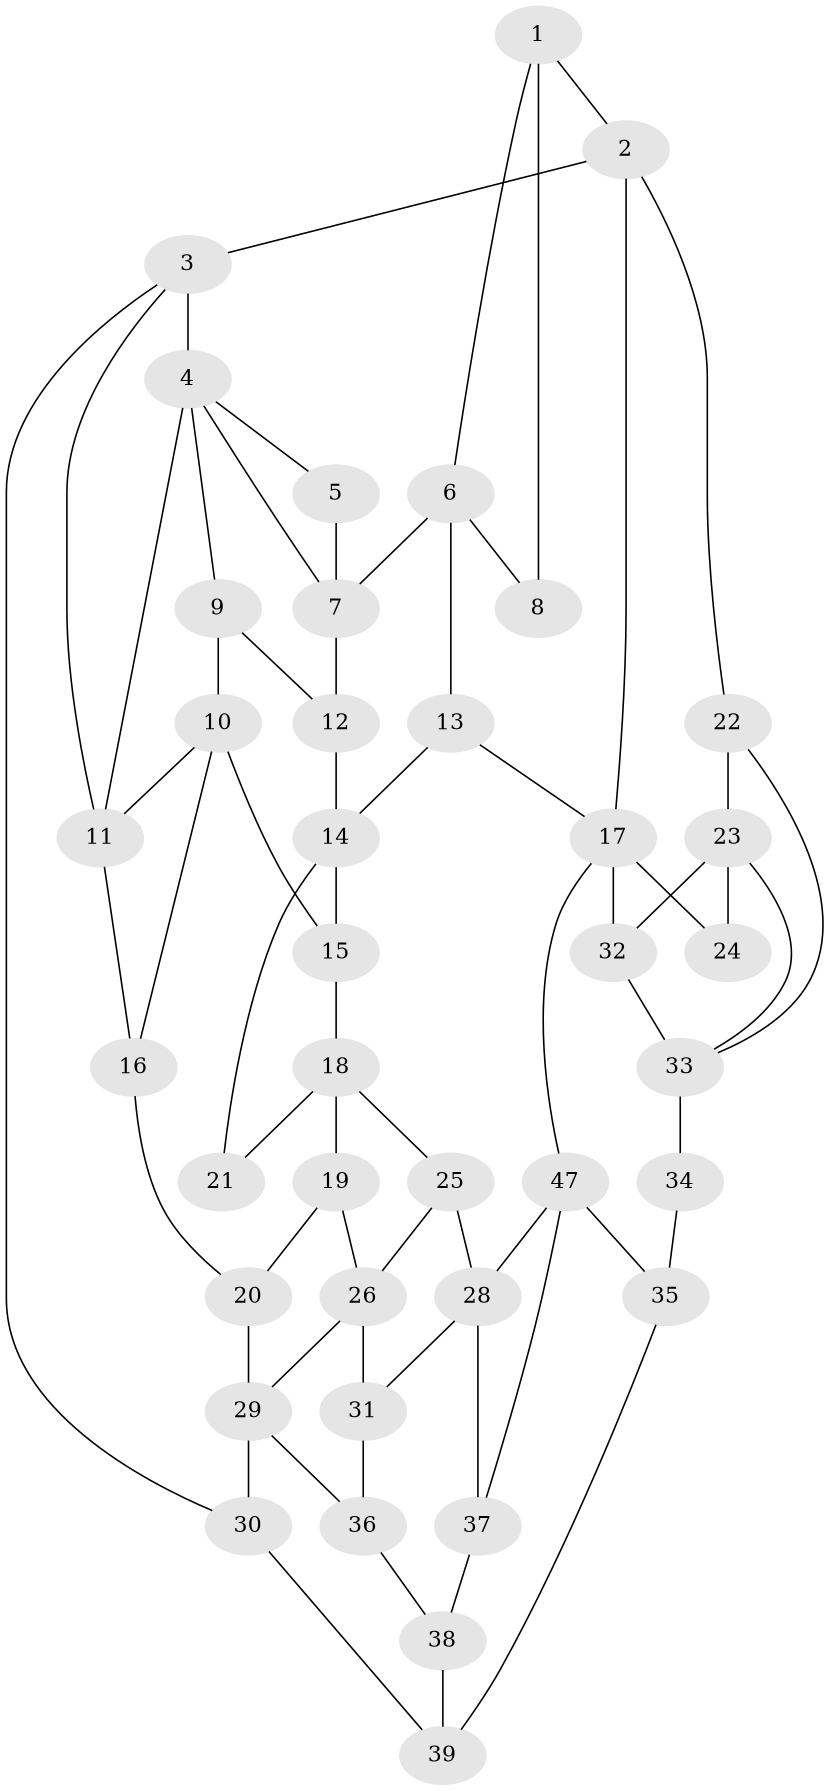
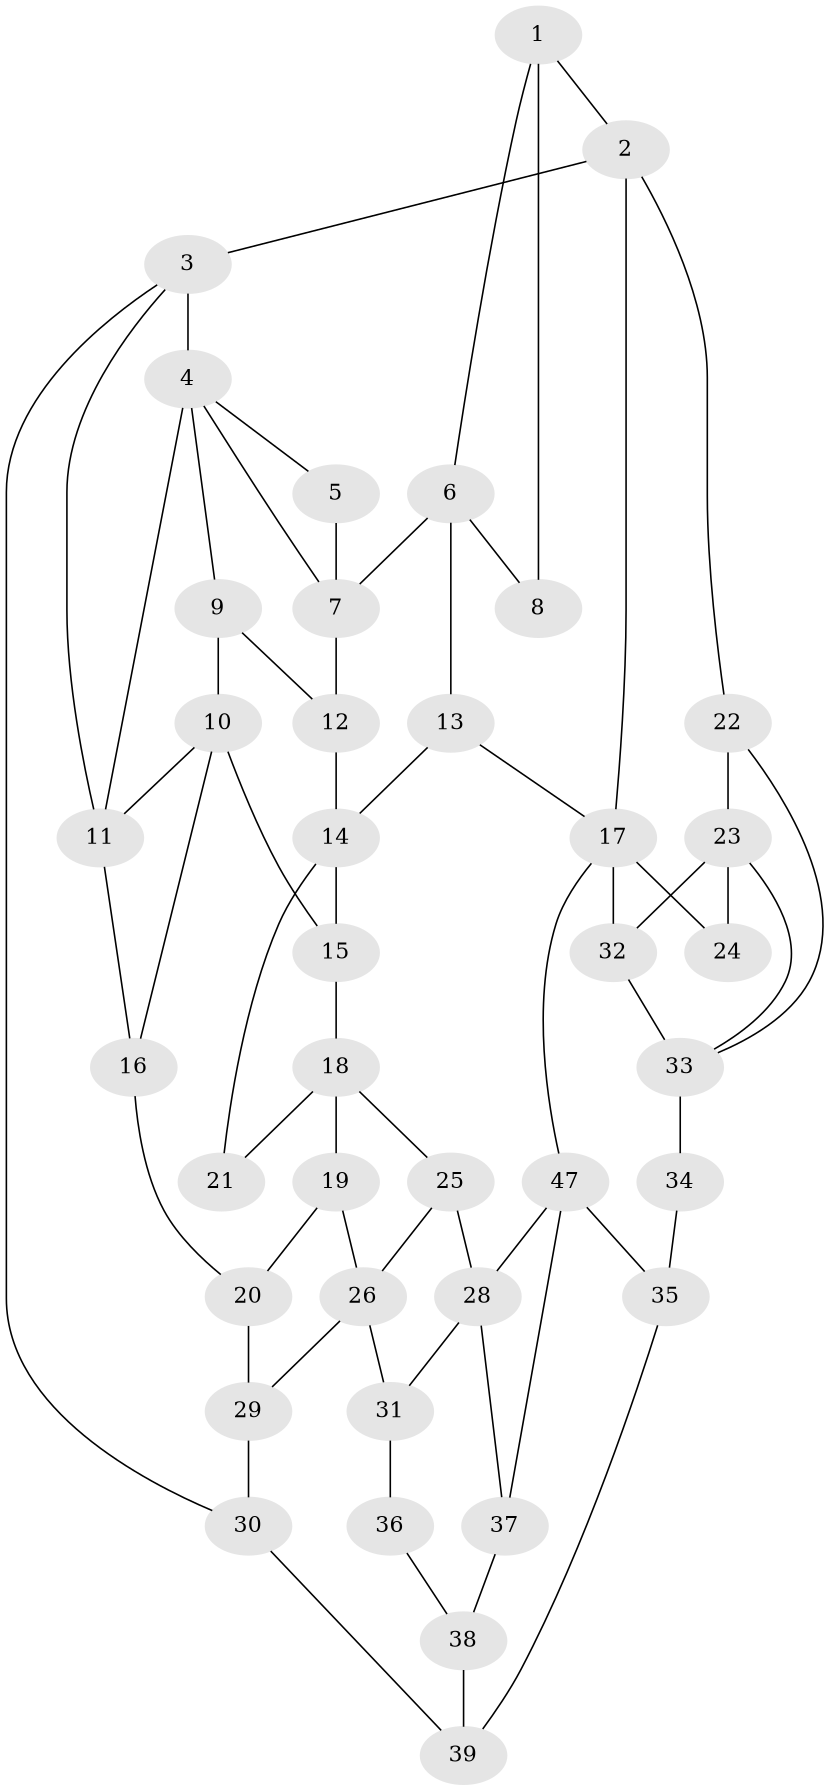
(306, 1469) -> none
